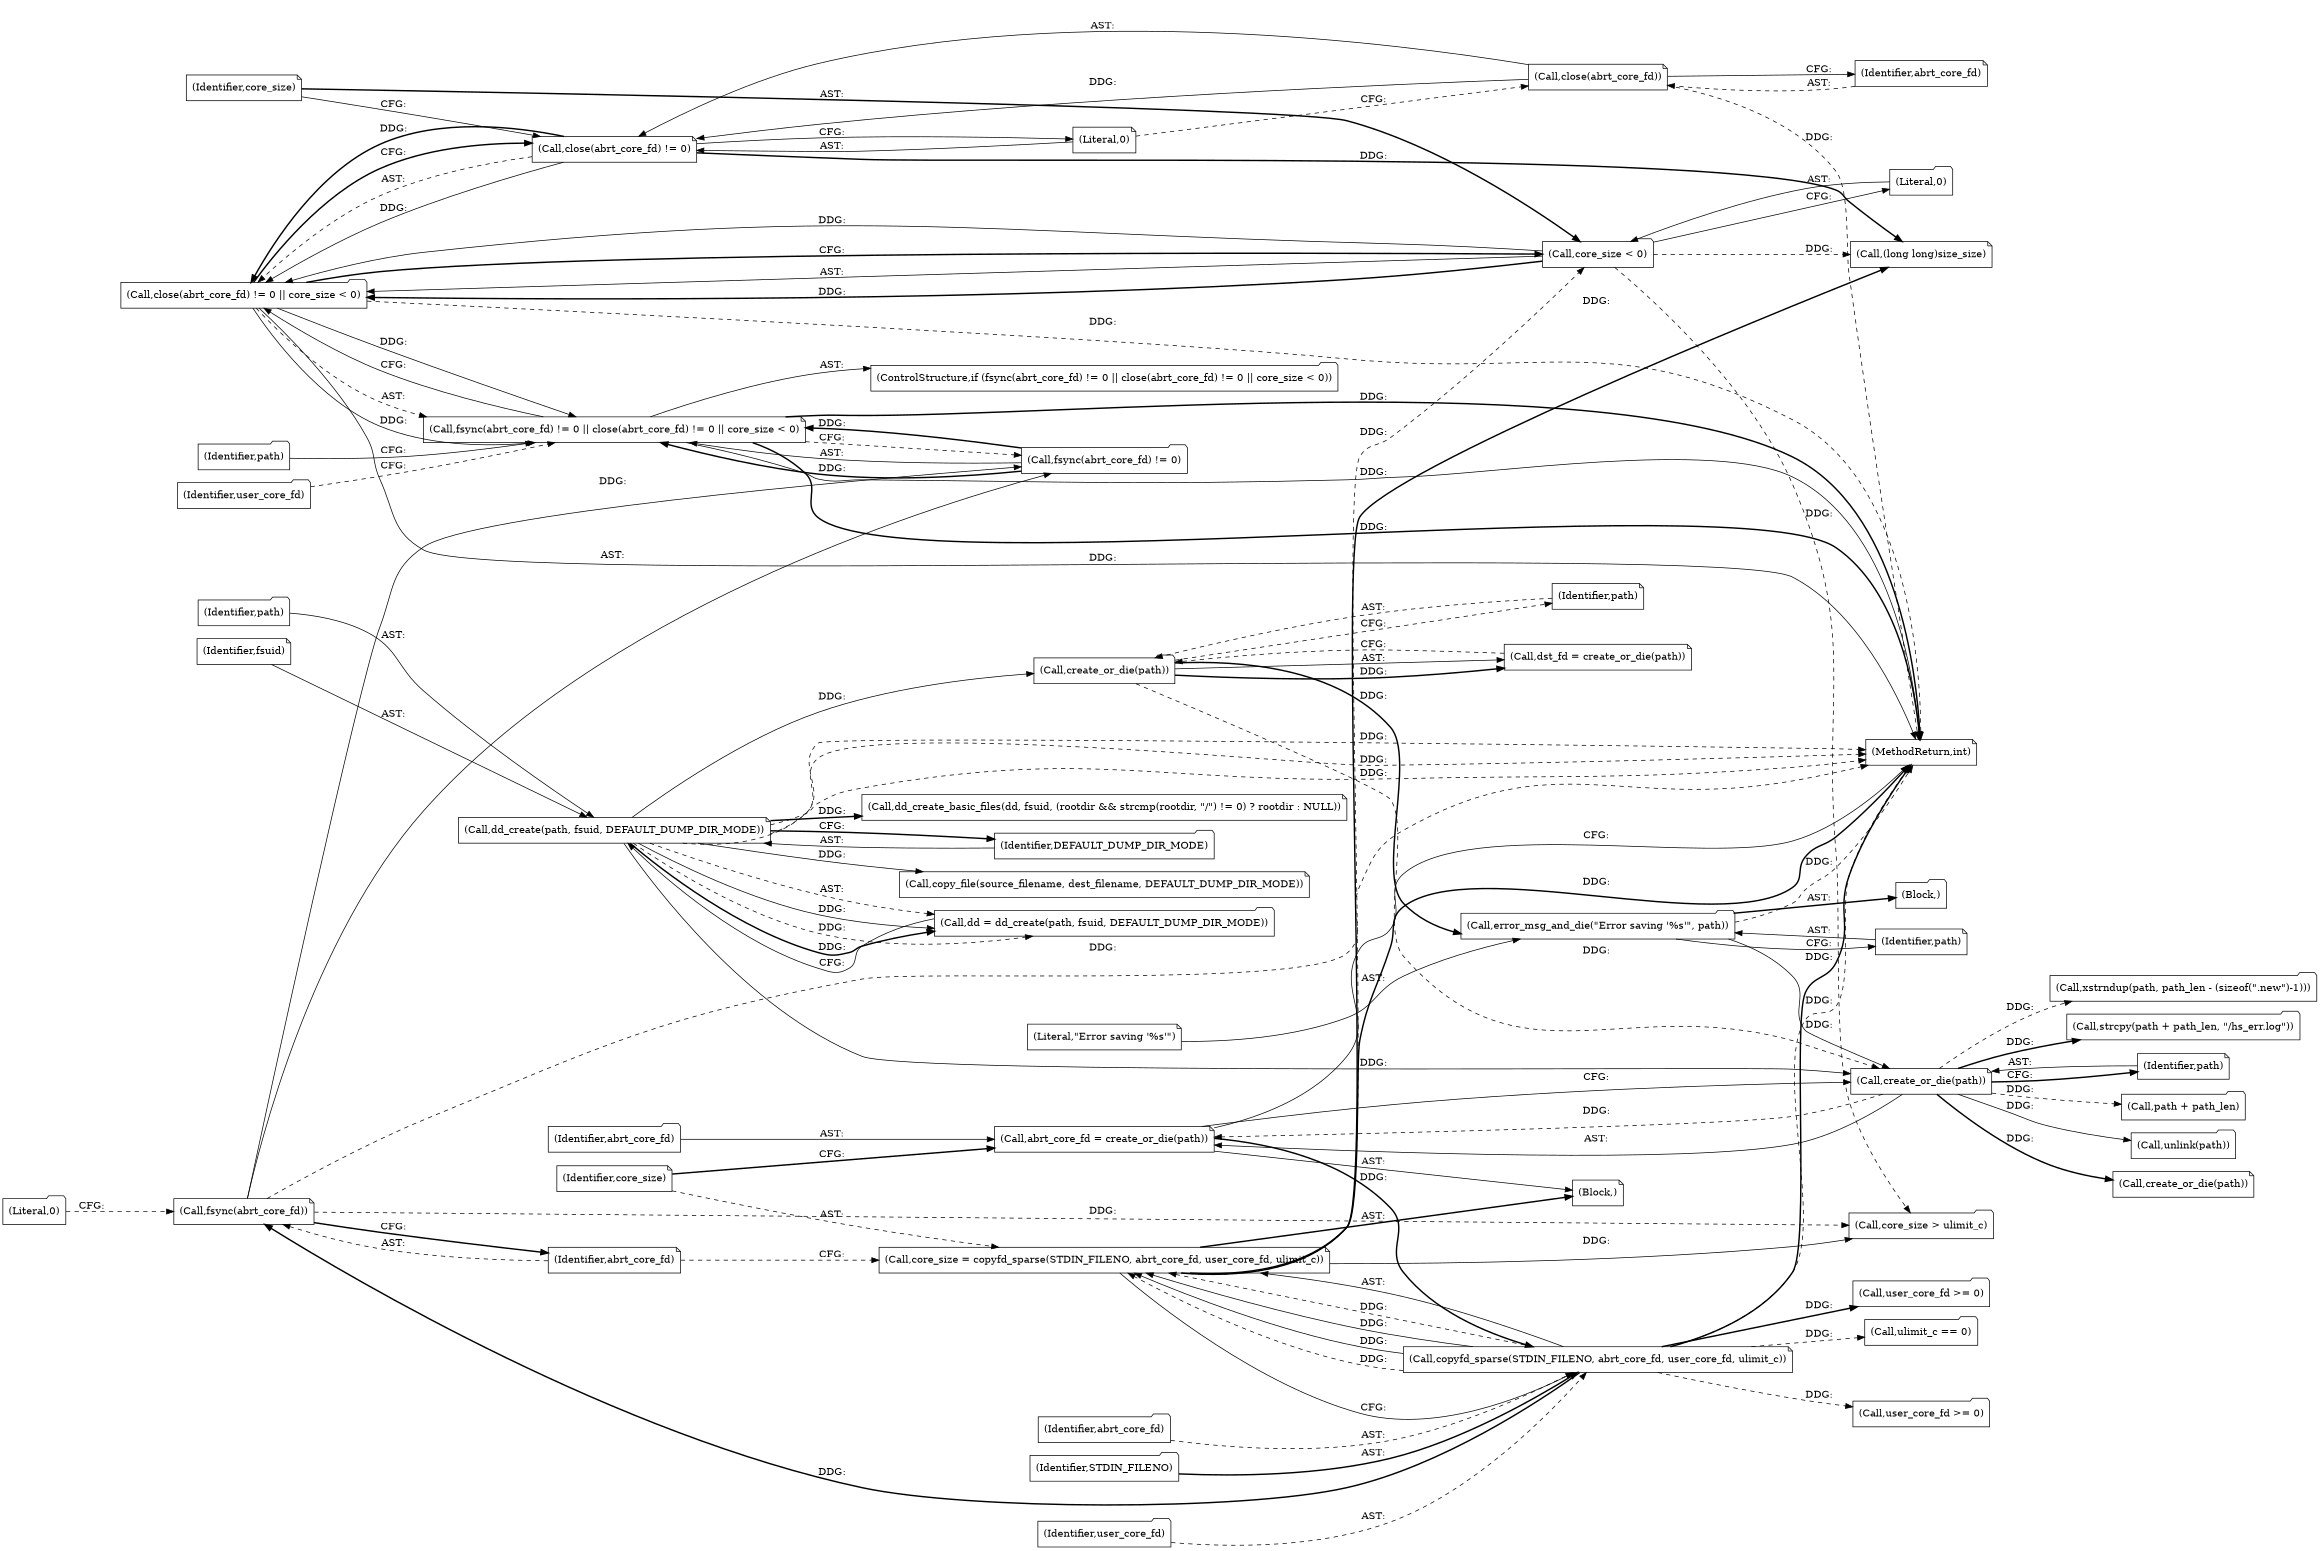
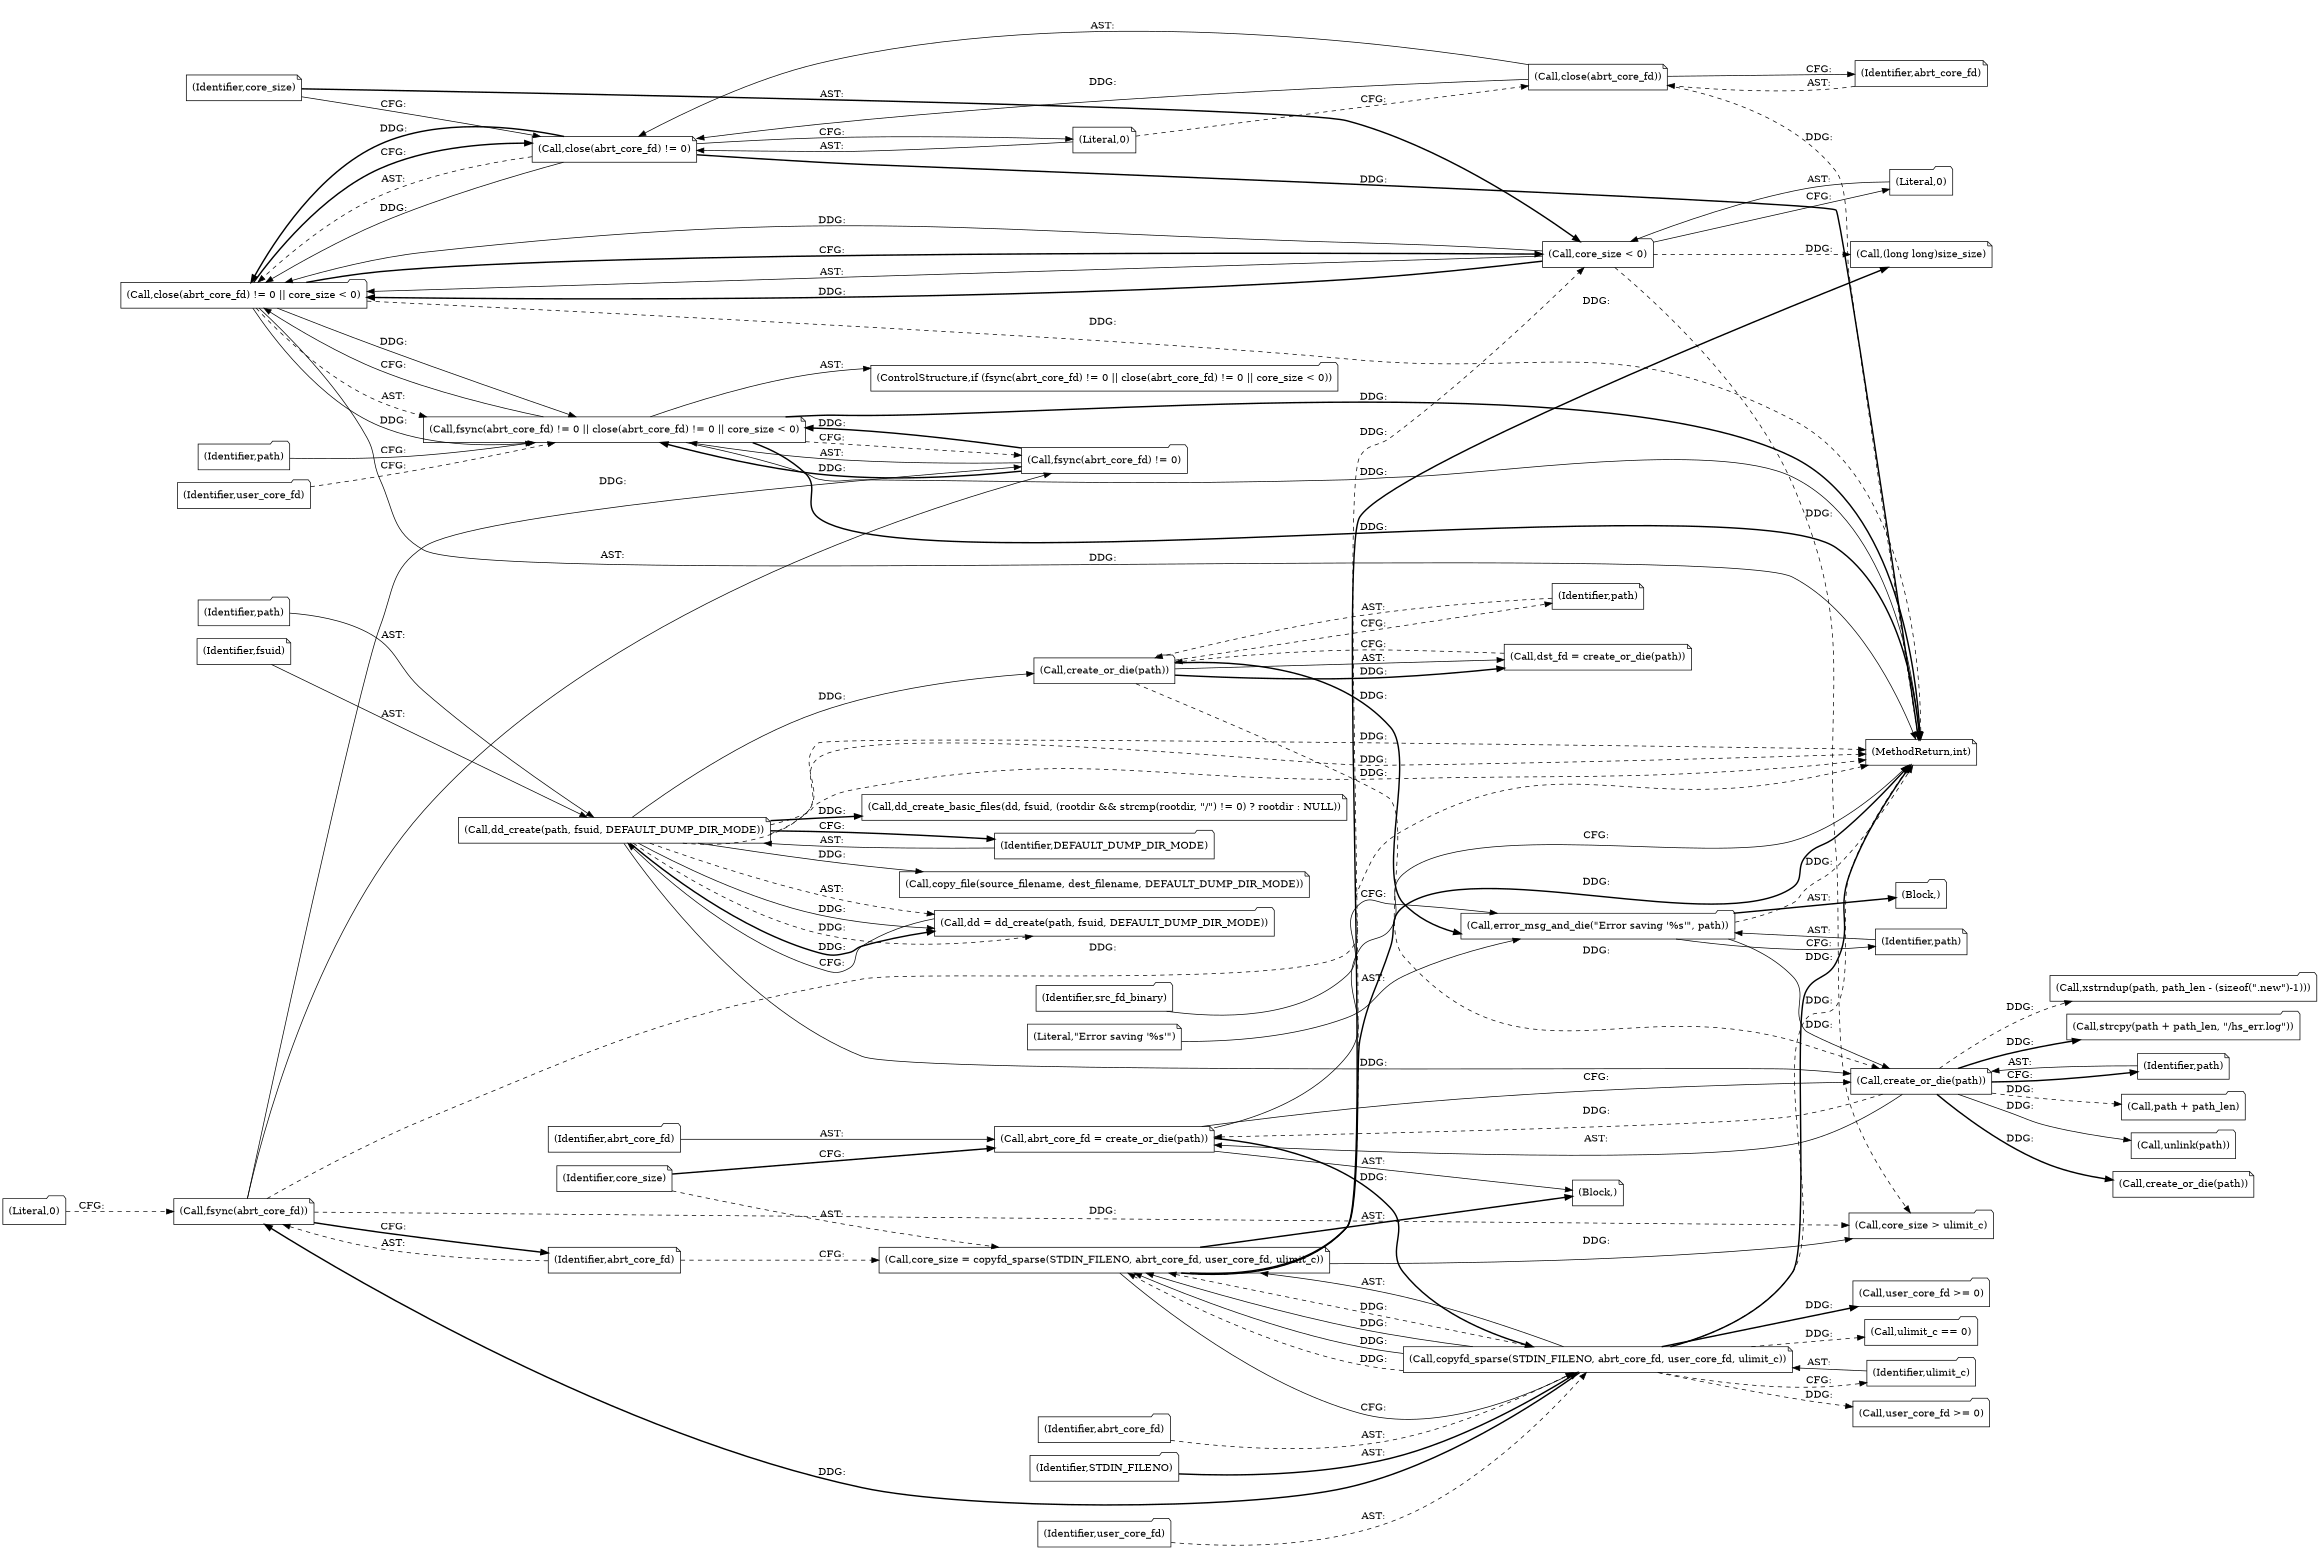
(1305, 161) -> (1531, 192)
none -> (1104, 998)
none -> (1921, 1373)
